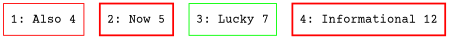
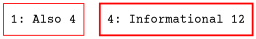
(136, 19) -> none
(233, 19) -> none
